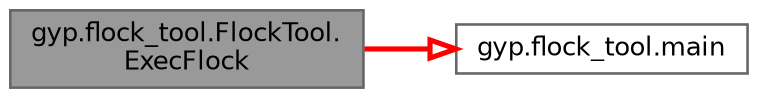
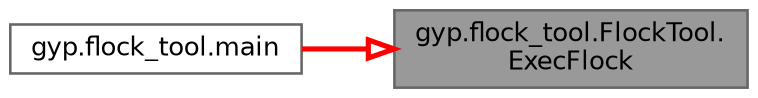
(397, 49) -> (335, 49)
